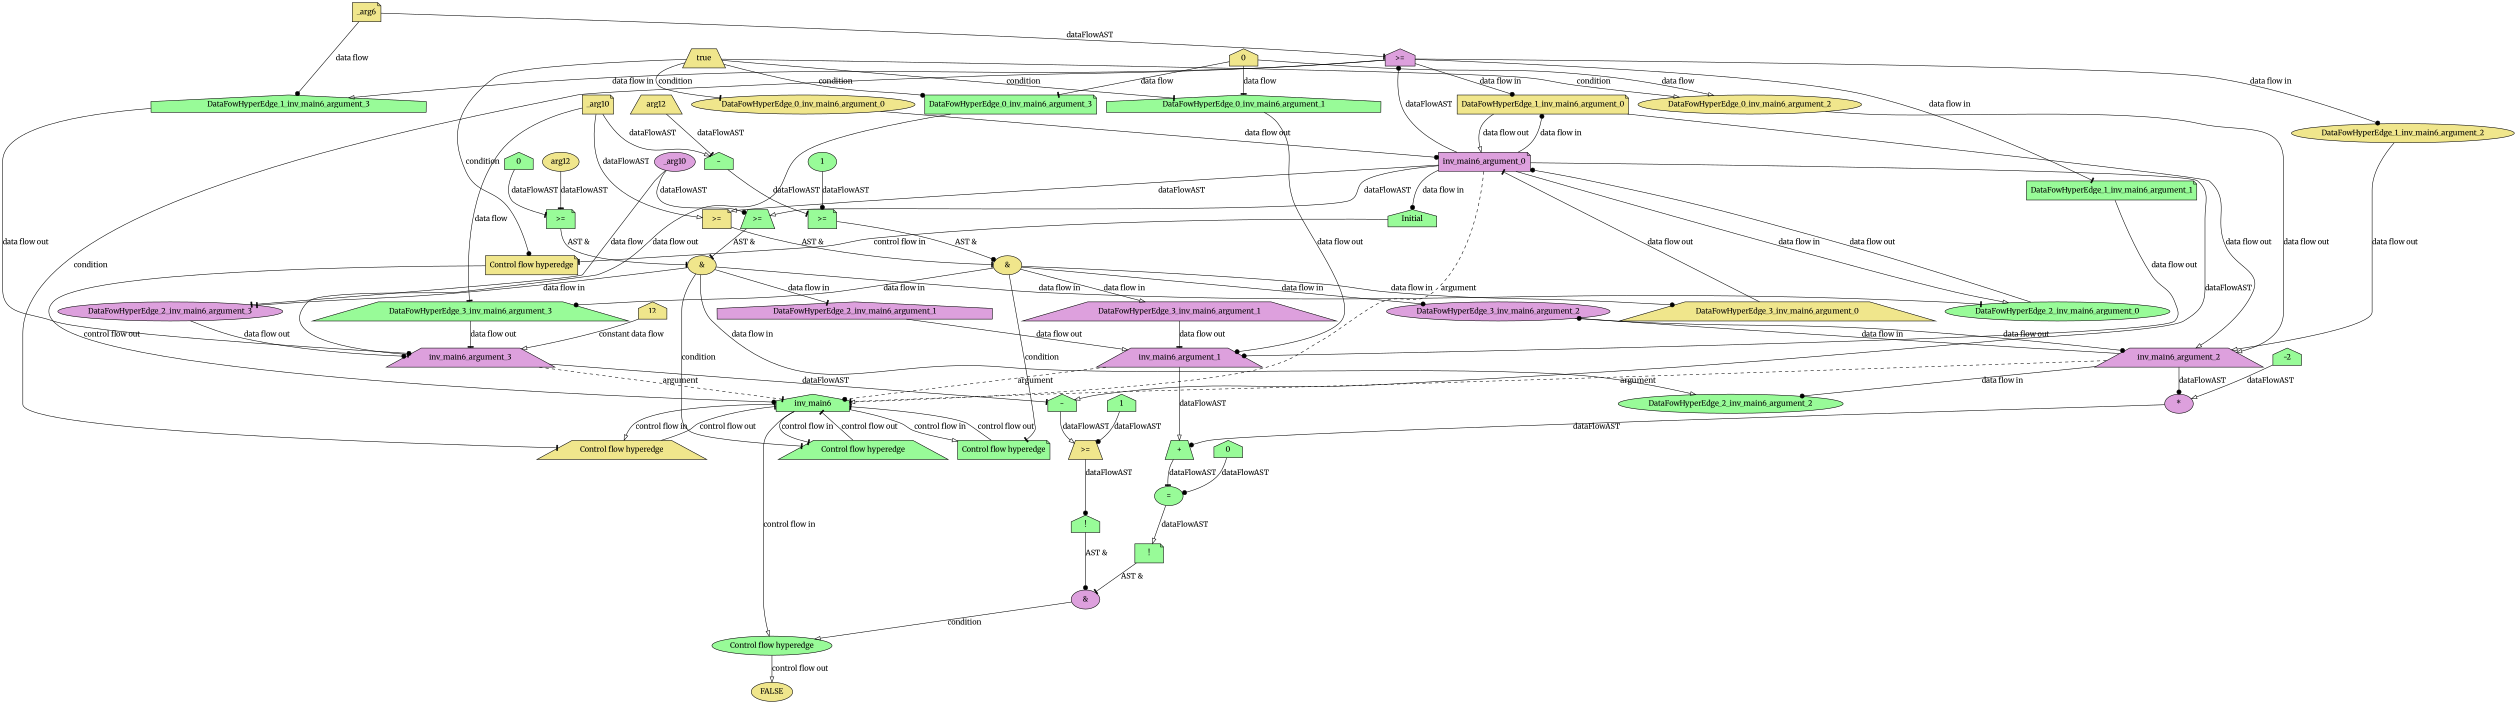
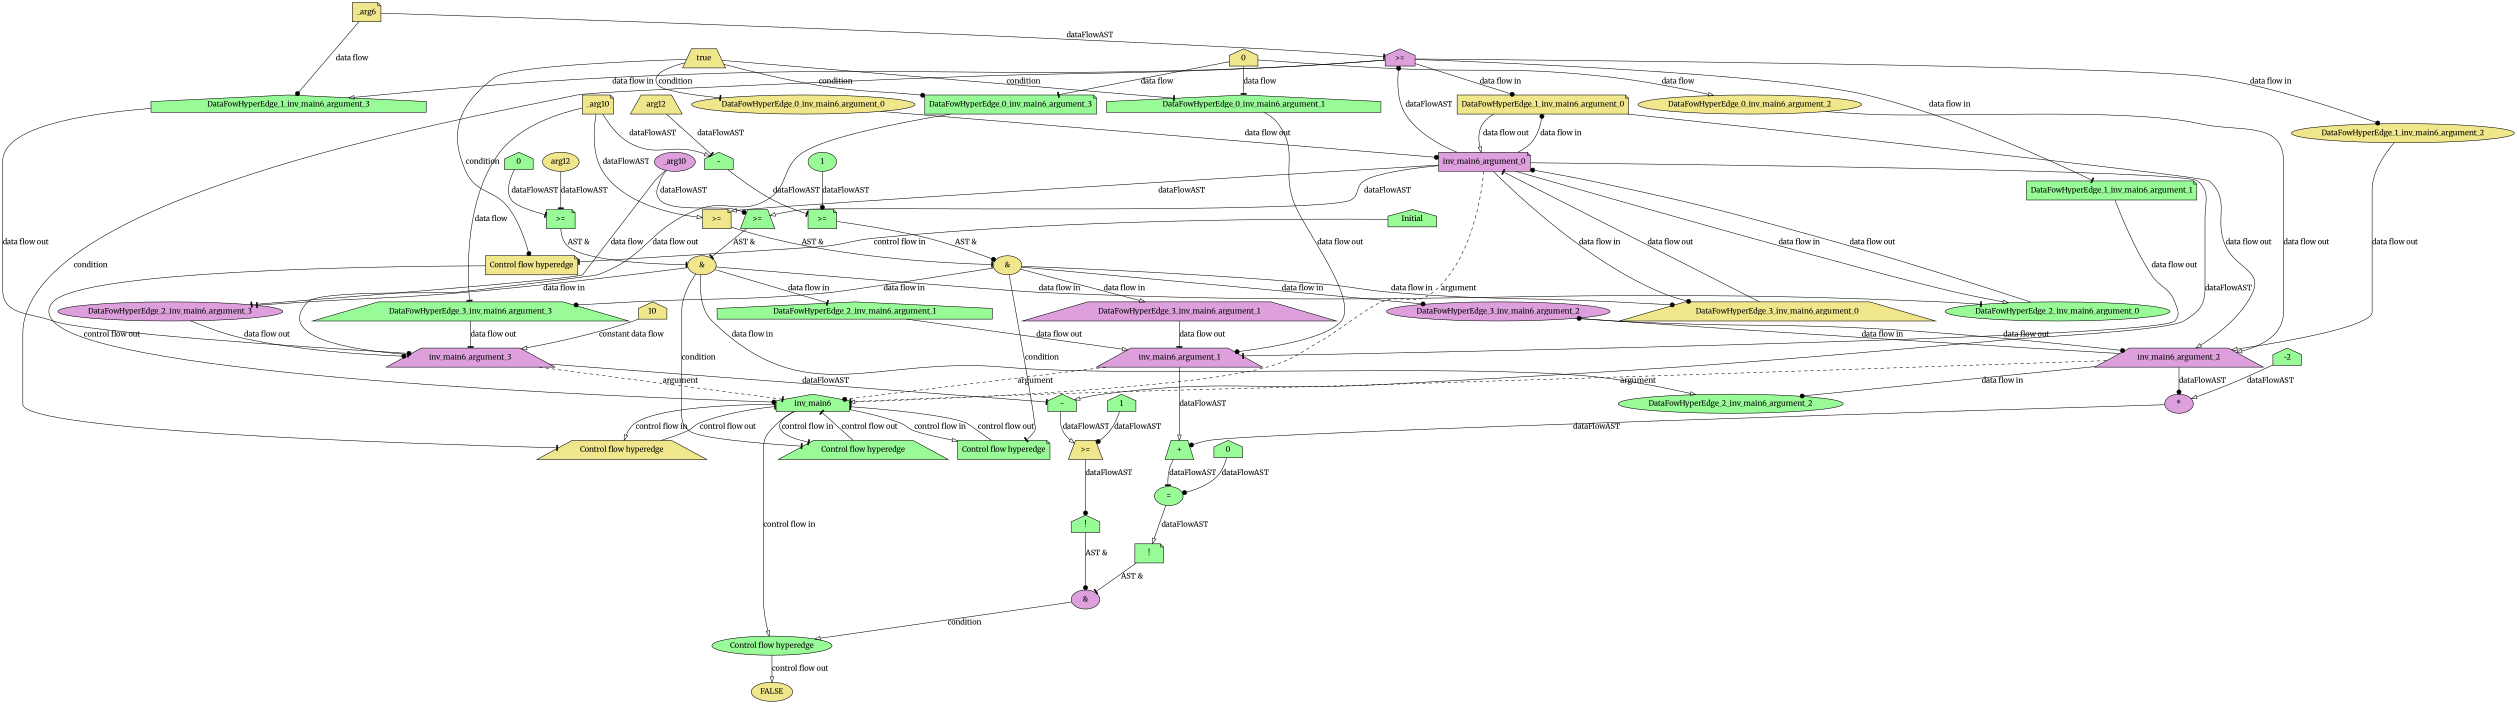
(1174, 67) -> none
(1420, 184) -> (1583, 247)
(653, 311) -> (653, 311)
(855, 311) -> (855, 311)
(1780, 343) -> (1780, 343)
